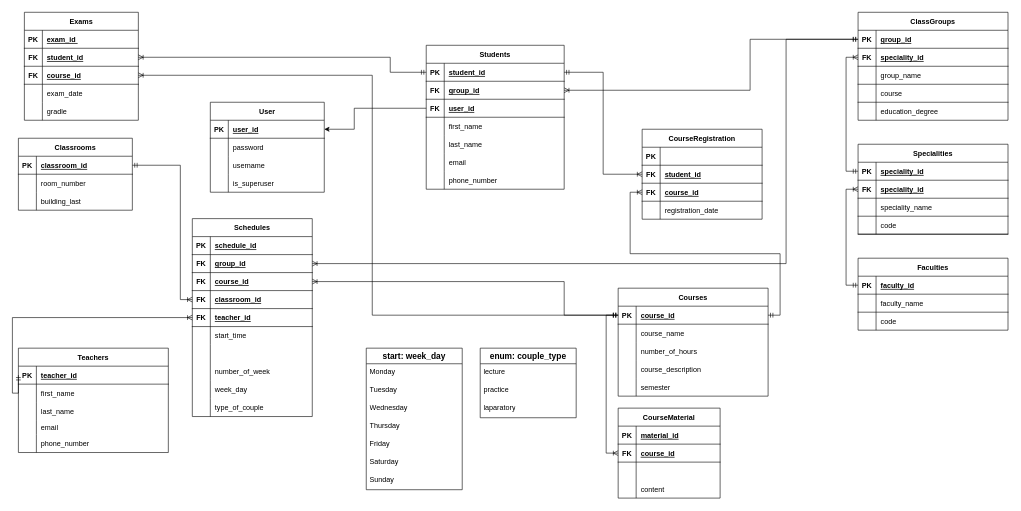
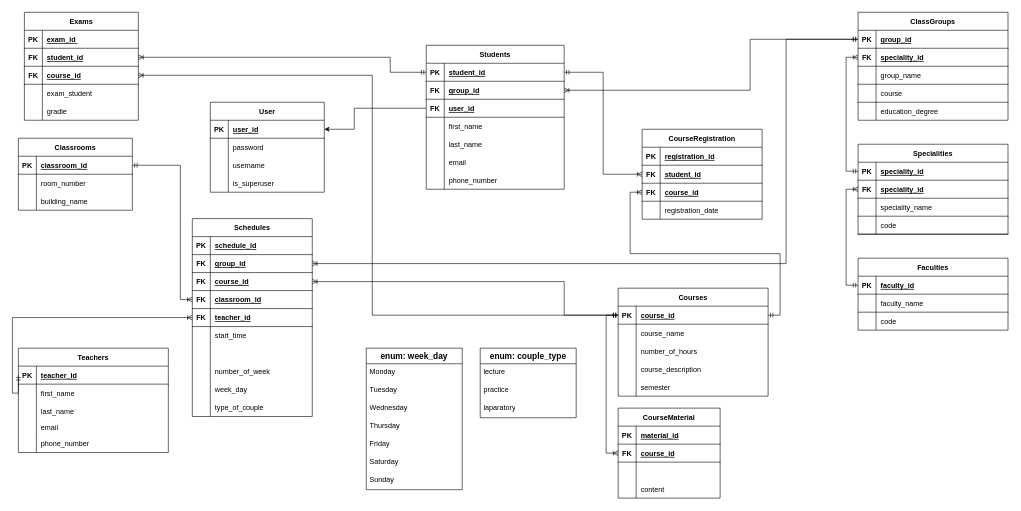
(65, 94) -> (71, 94)
none -> (711, 156)
(63, 202) -> (64, 202)
(414, 357) -> (414, 357)
